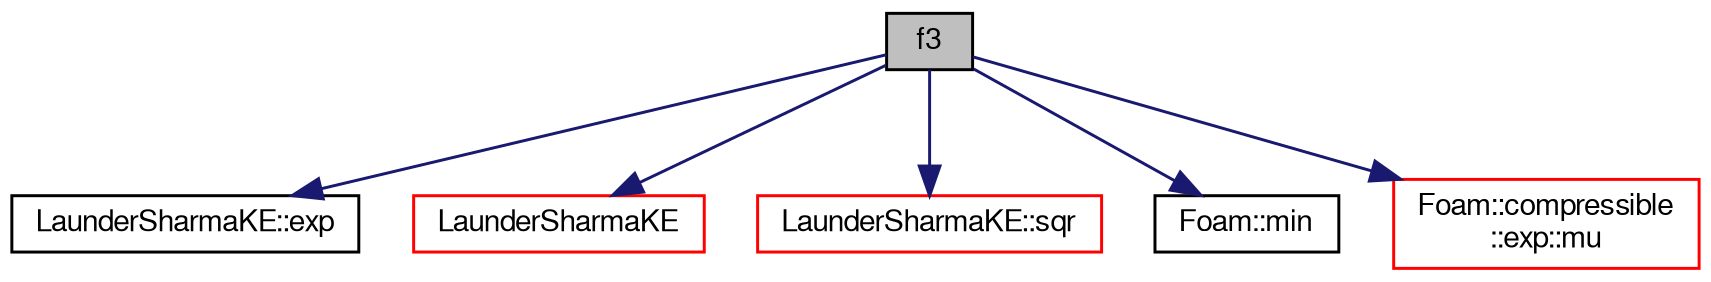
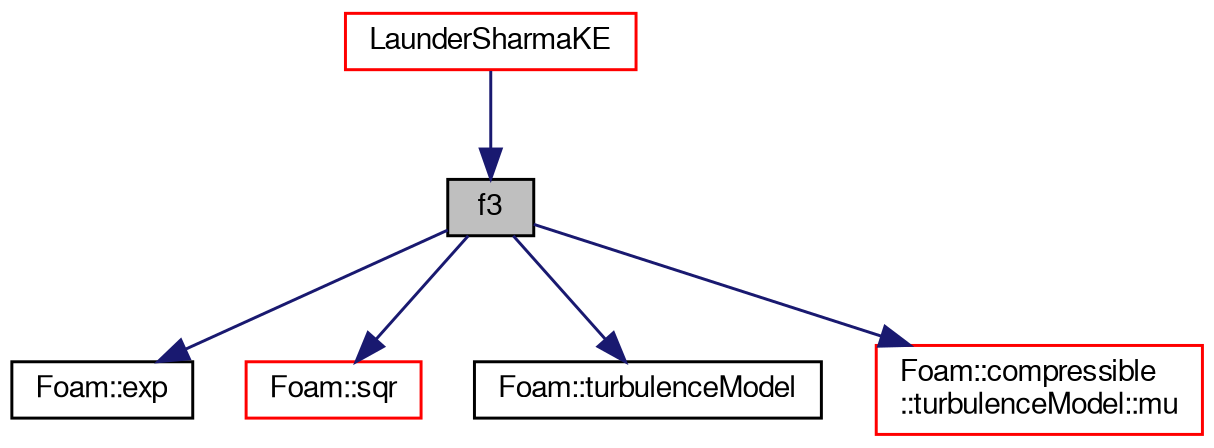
(763, 124) -> (491, 110)
(185, 224) -> (102, 390)
(930, 224) -> (334, 390)
(1247, 224) -> (648, 390)
(1546, 224) -> (1039, 390)
